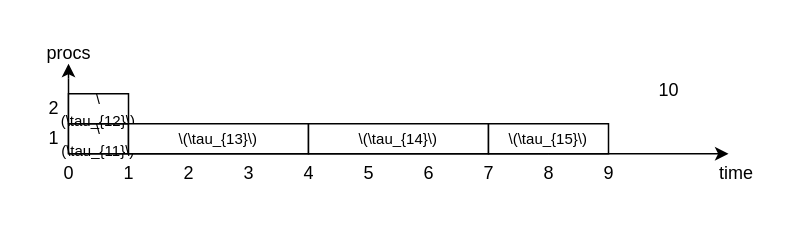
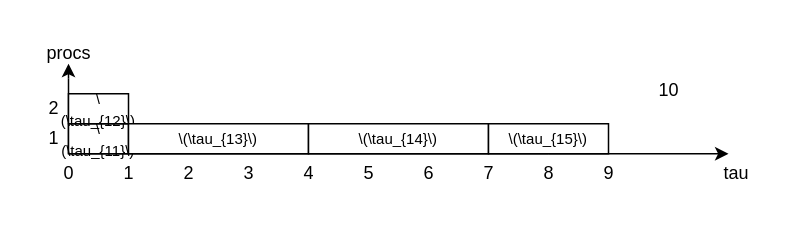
(737, 173) -> (737, 173)
